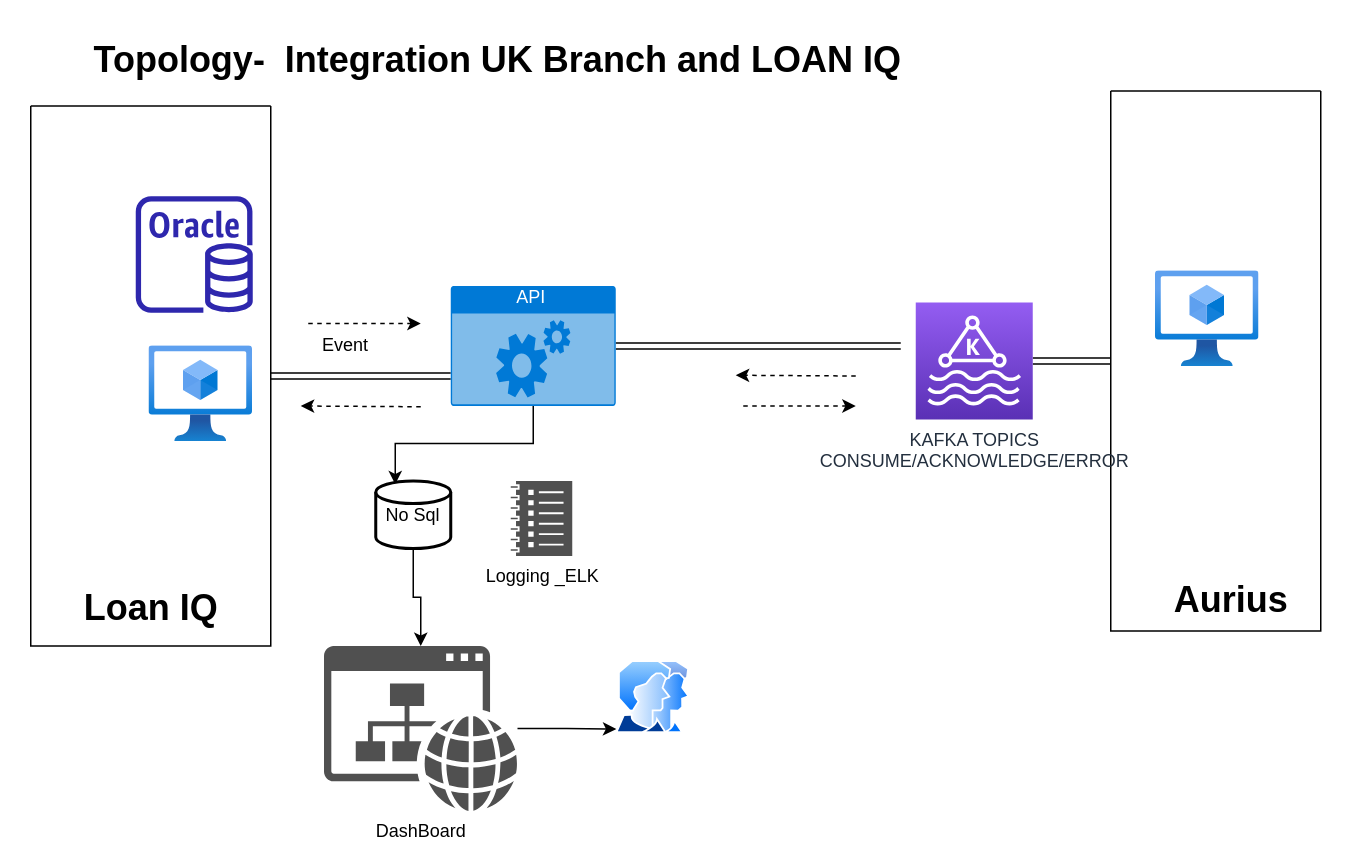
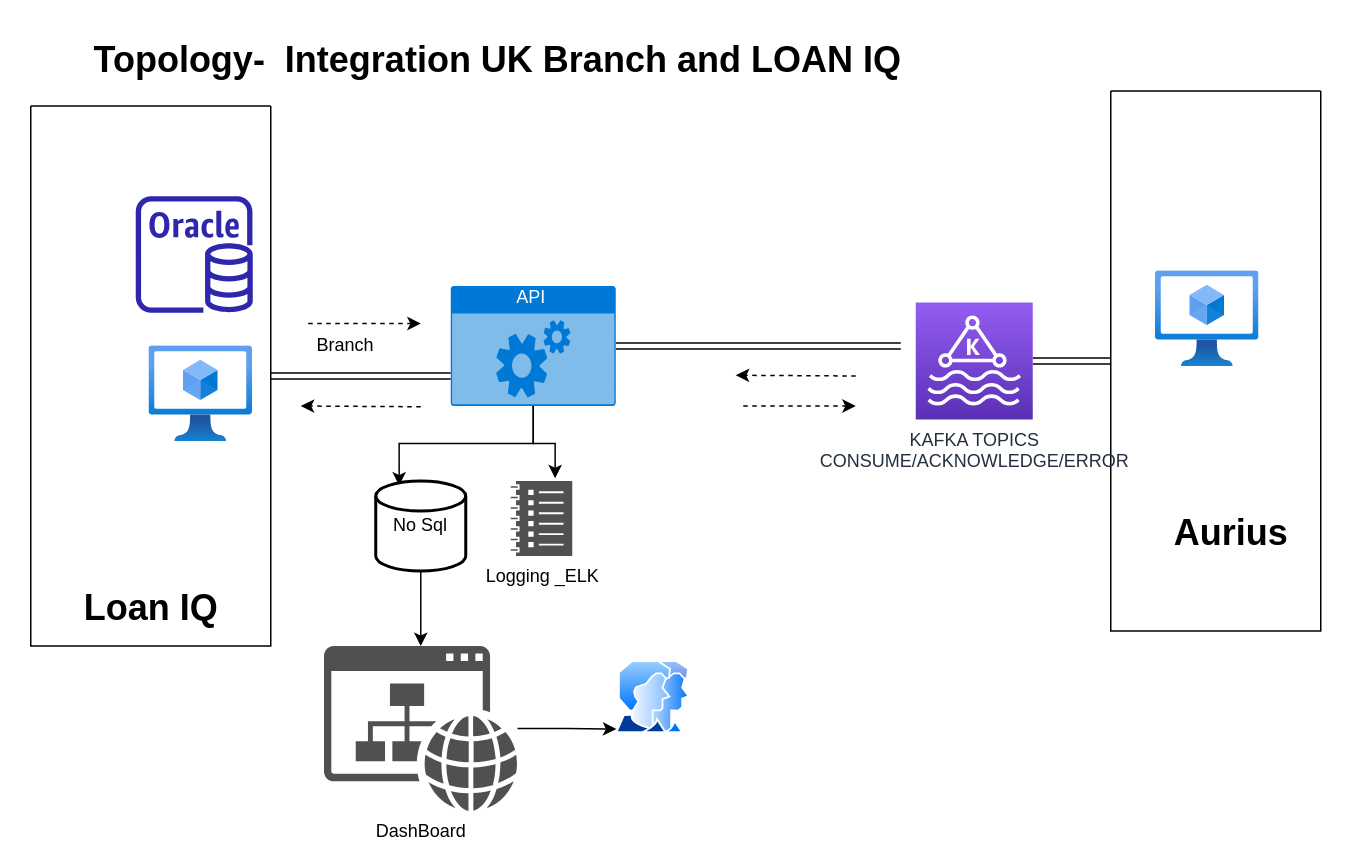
(346, 346) -> (346, 346)
none -> (555, 446)
(413, 515) -> (421, 526)
(1231, 601) -> (1231, 533)
